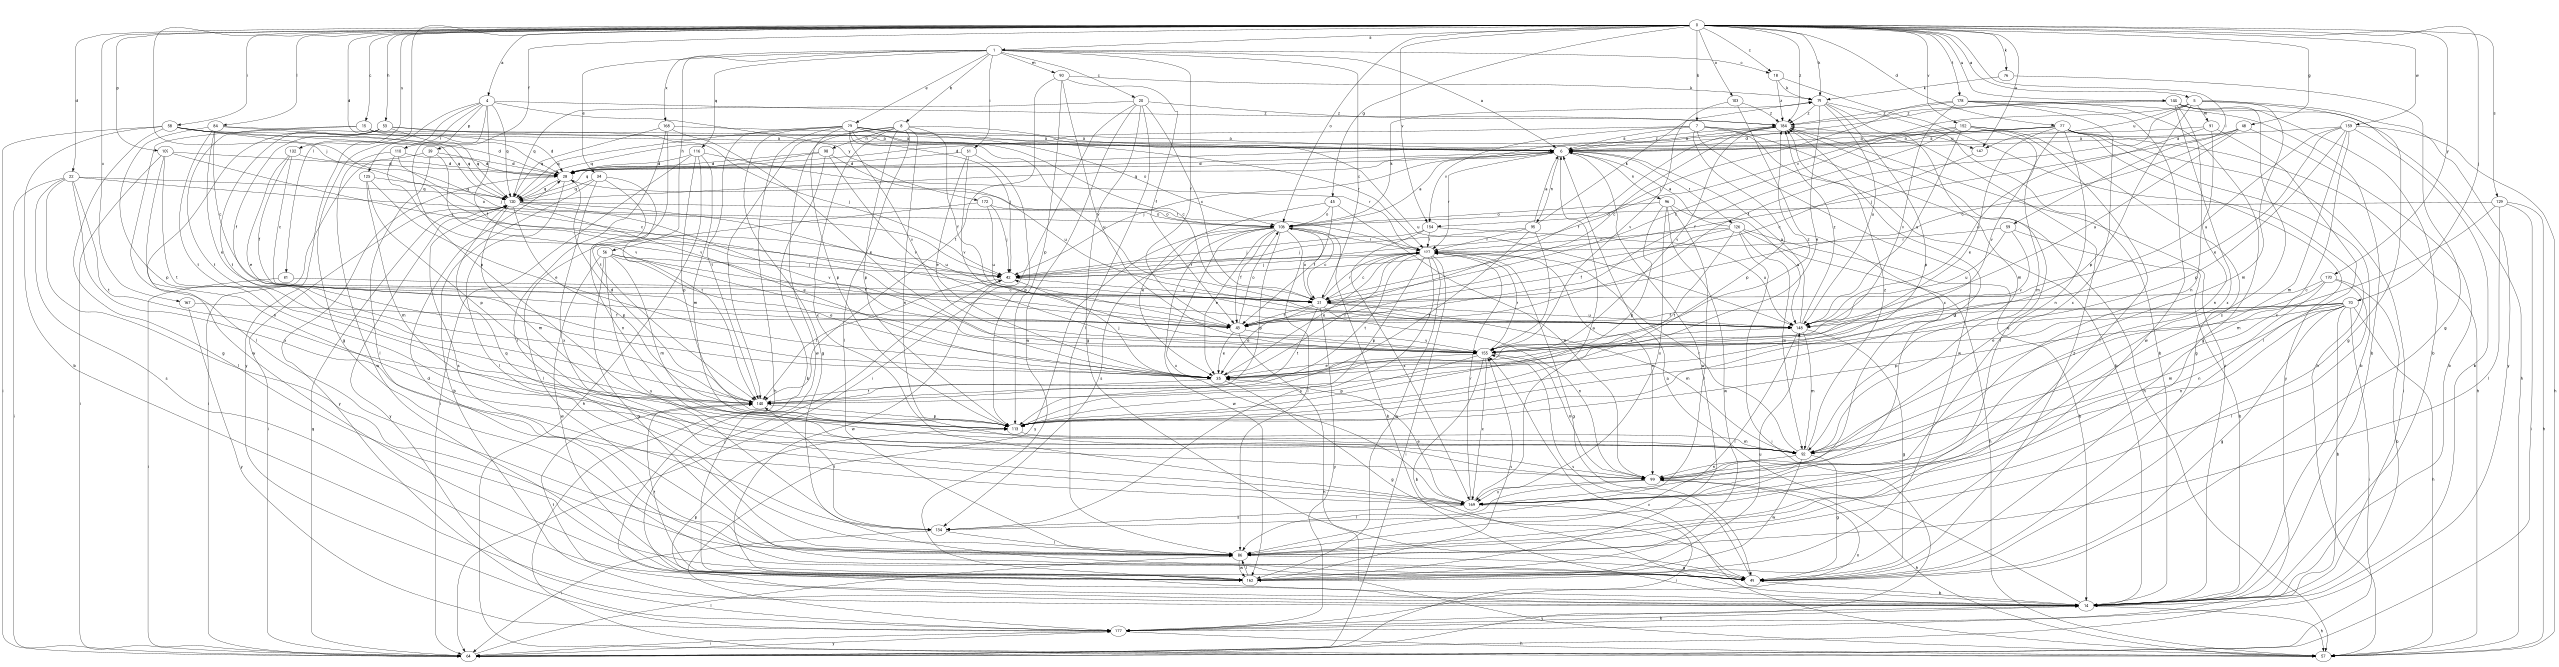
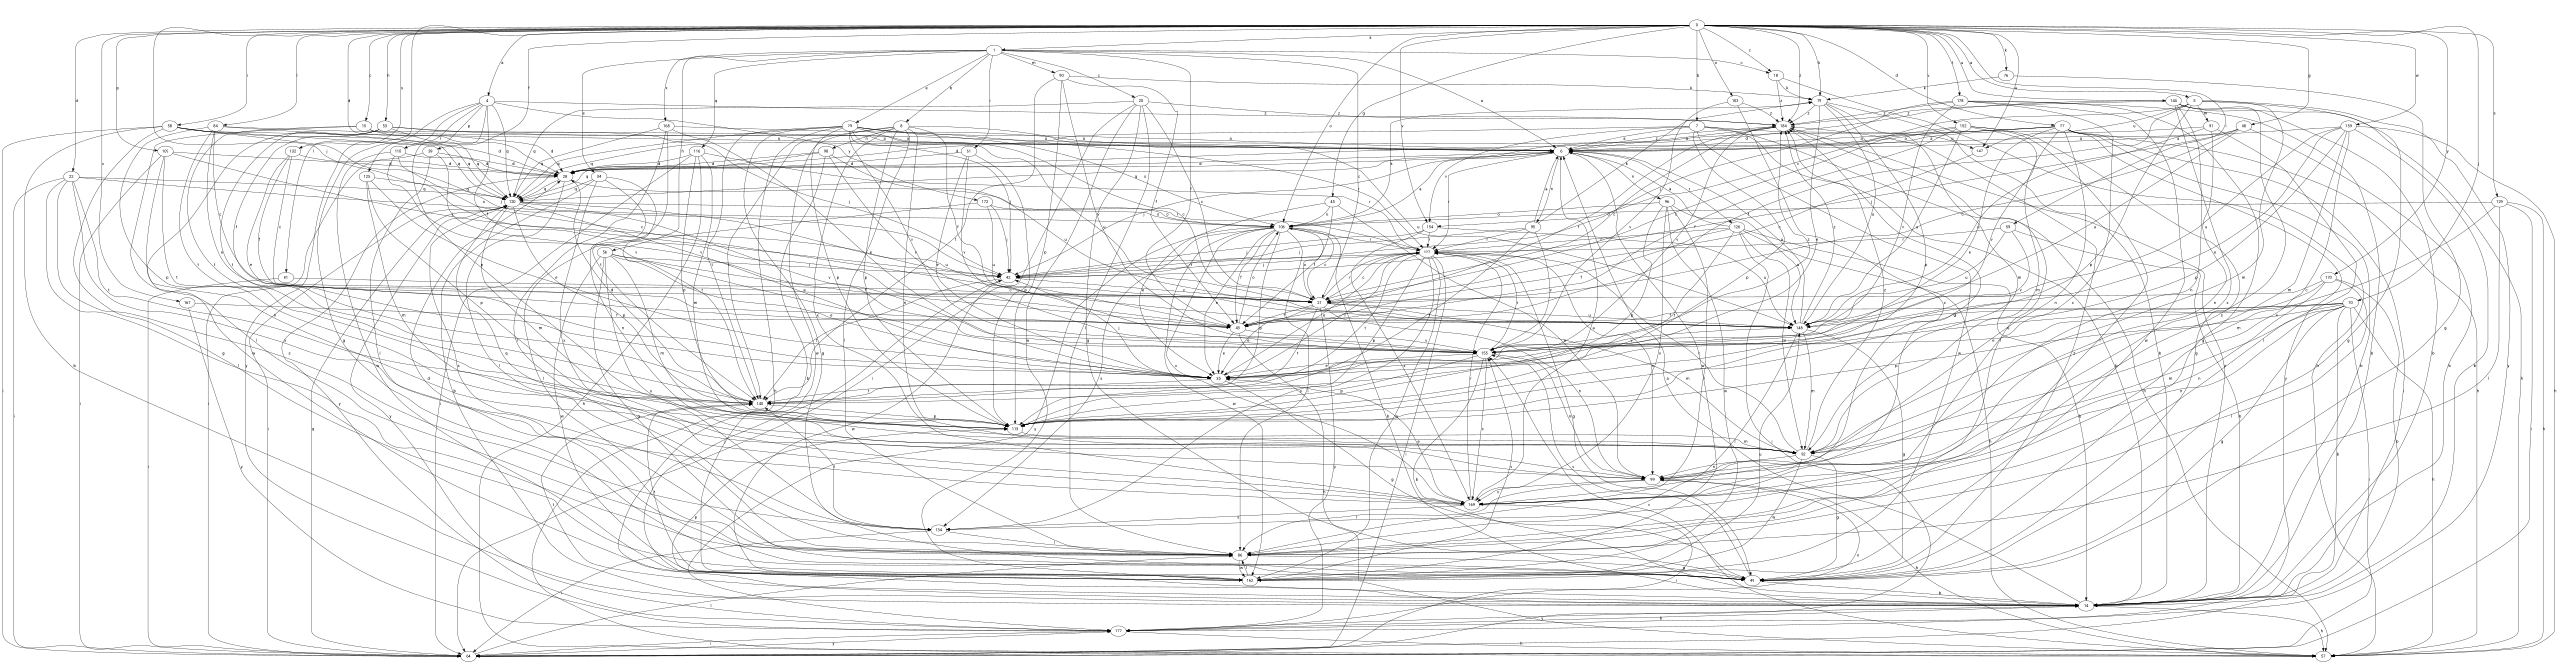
(543, 546) -> (410, 415)
